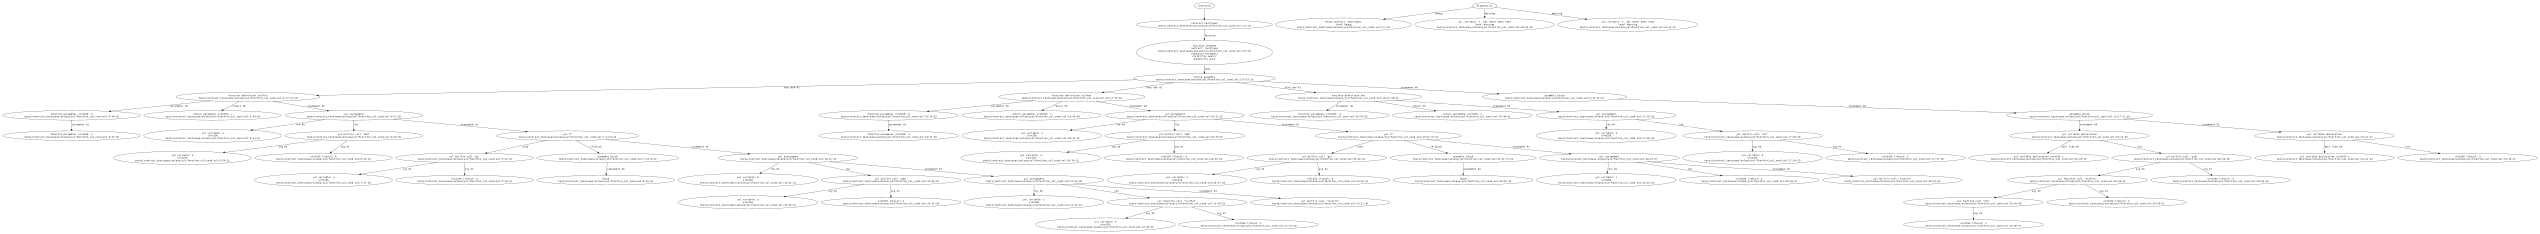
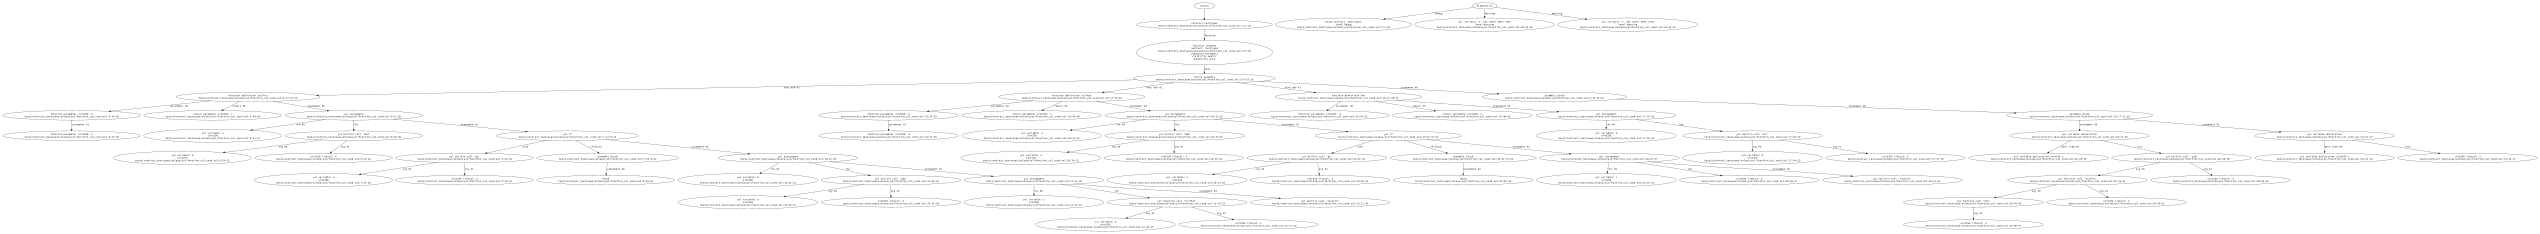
(1204, 6) -> (1204, 6)
